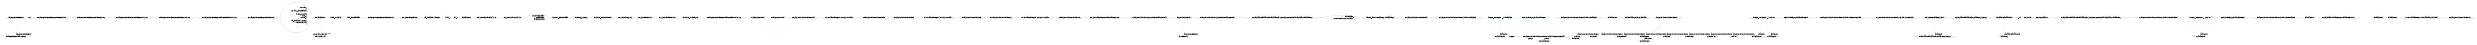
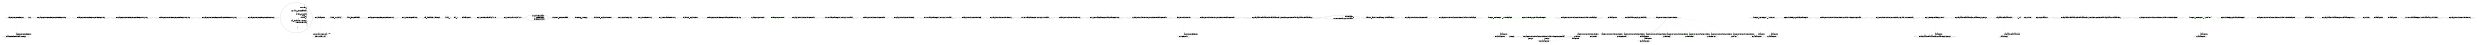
(690, 18) -> (690, 18)
none -> (2366, 18)
